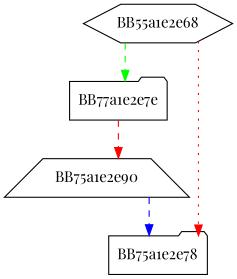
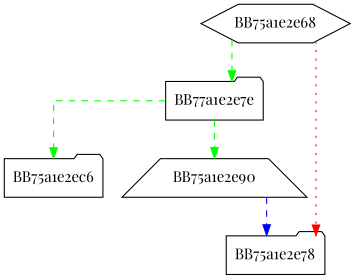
(158, 24) -> (276, 24)
(118, 134) -> (214, 134)
none -> (54, 178)
